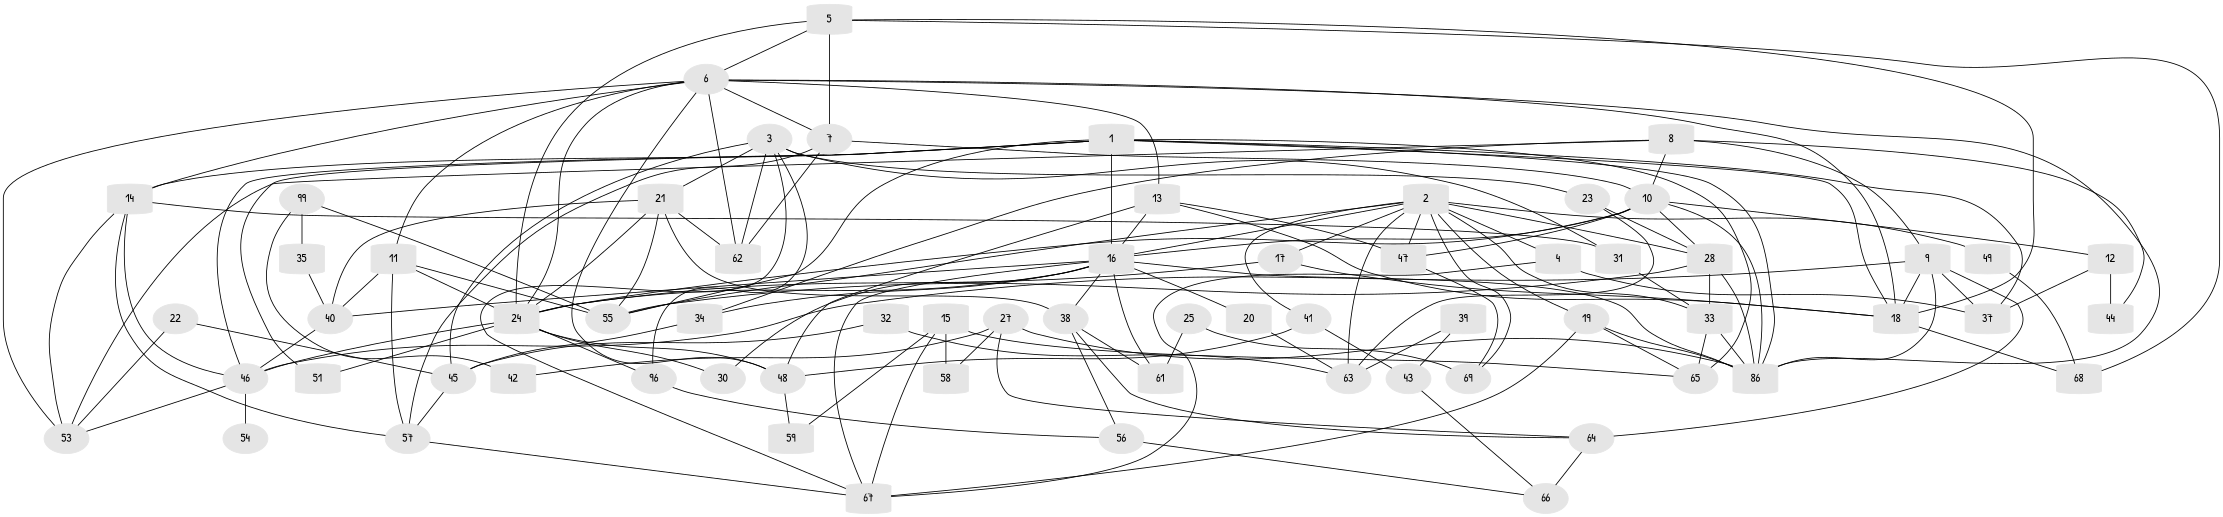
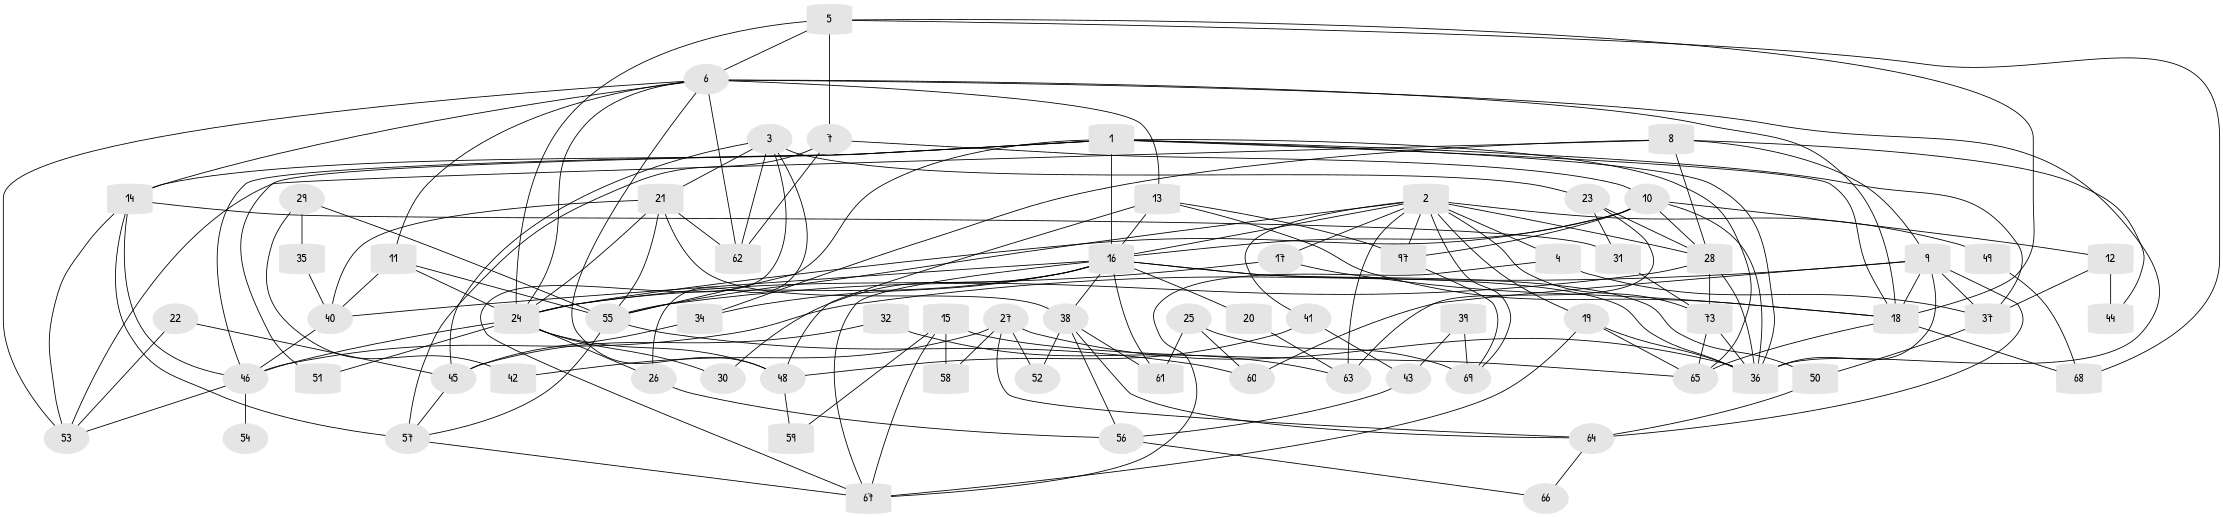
(768, 109) -> none
(1197, 163) -> (1603, 229)
(1659, 169) -> (1691, 199)
(302, 199) -> (302, 199)
(1403, 259) -> (1403, 259)
(1710, 319) -> (1710, 319)
(392, 334) -> (527, 403)
none -> (1792, 343)
(1403, 350) -> (1466, 349)
(654, 379) -> (654, 379)
none -> (1037, 379)
none -> (1252, 379)
(1755, 379) -> (1755, 379)
none -> (1815, 379)
(1483, 443) -> (1281, 417)
